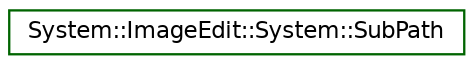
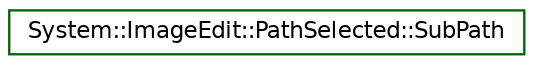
(237, 32) -> (267, 32)
